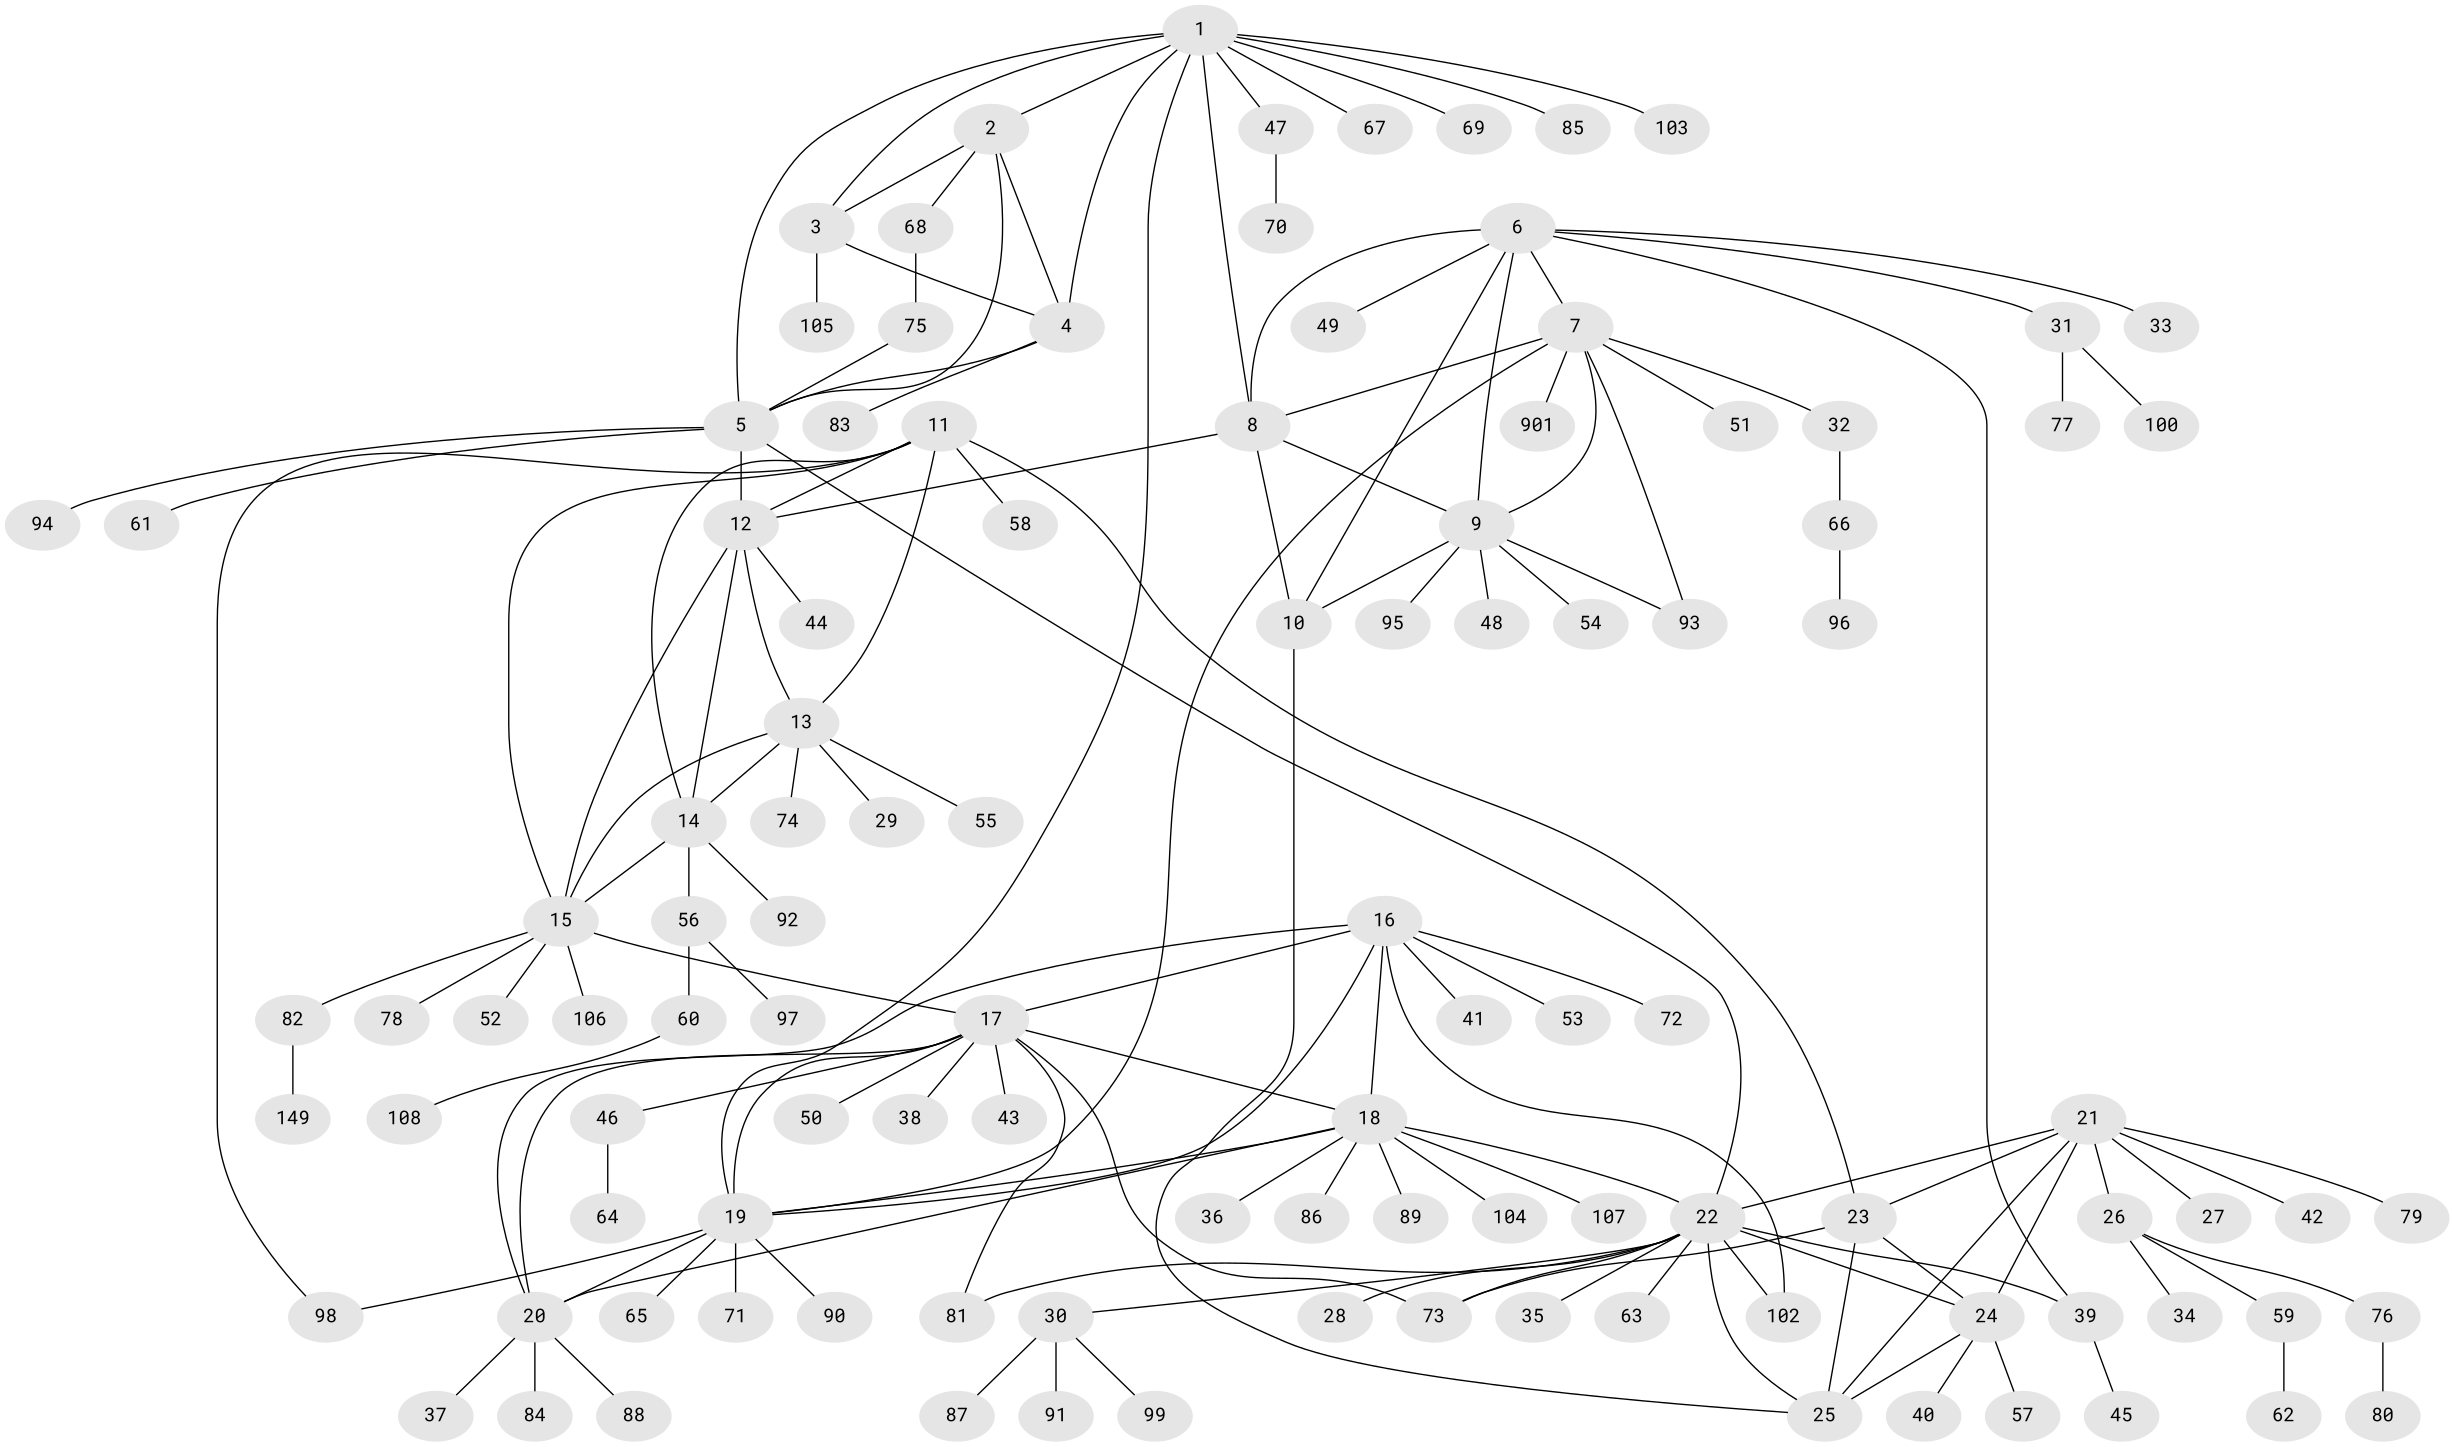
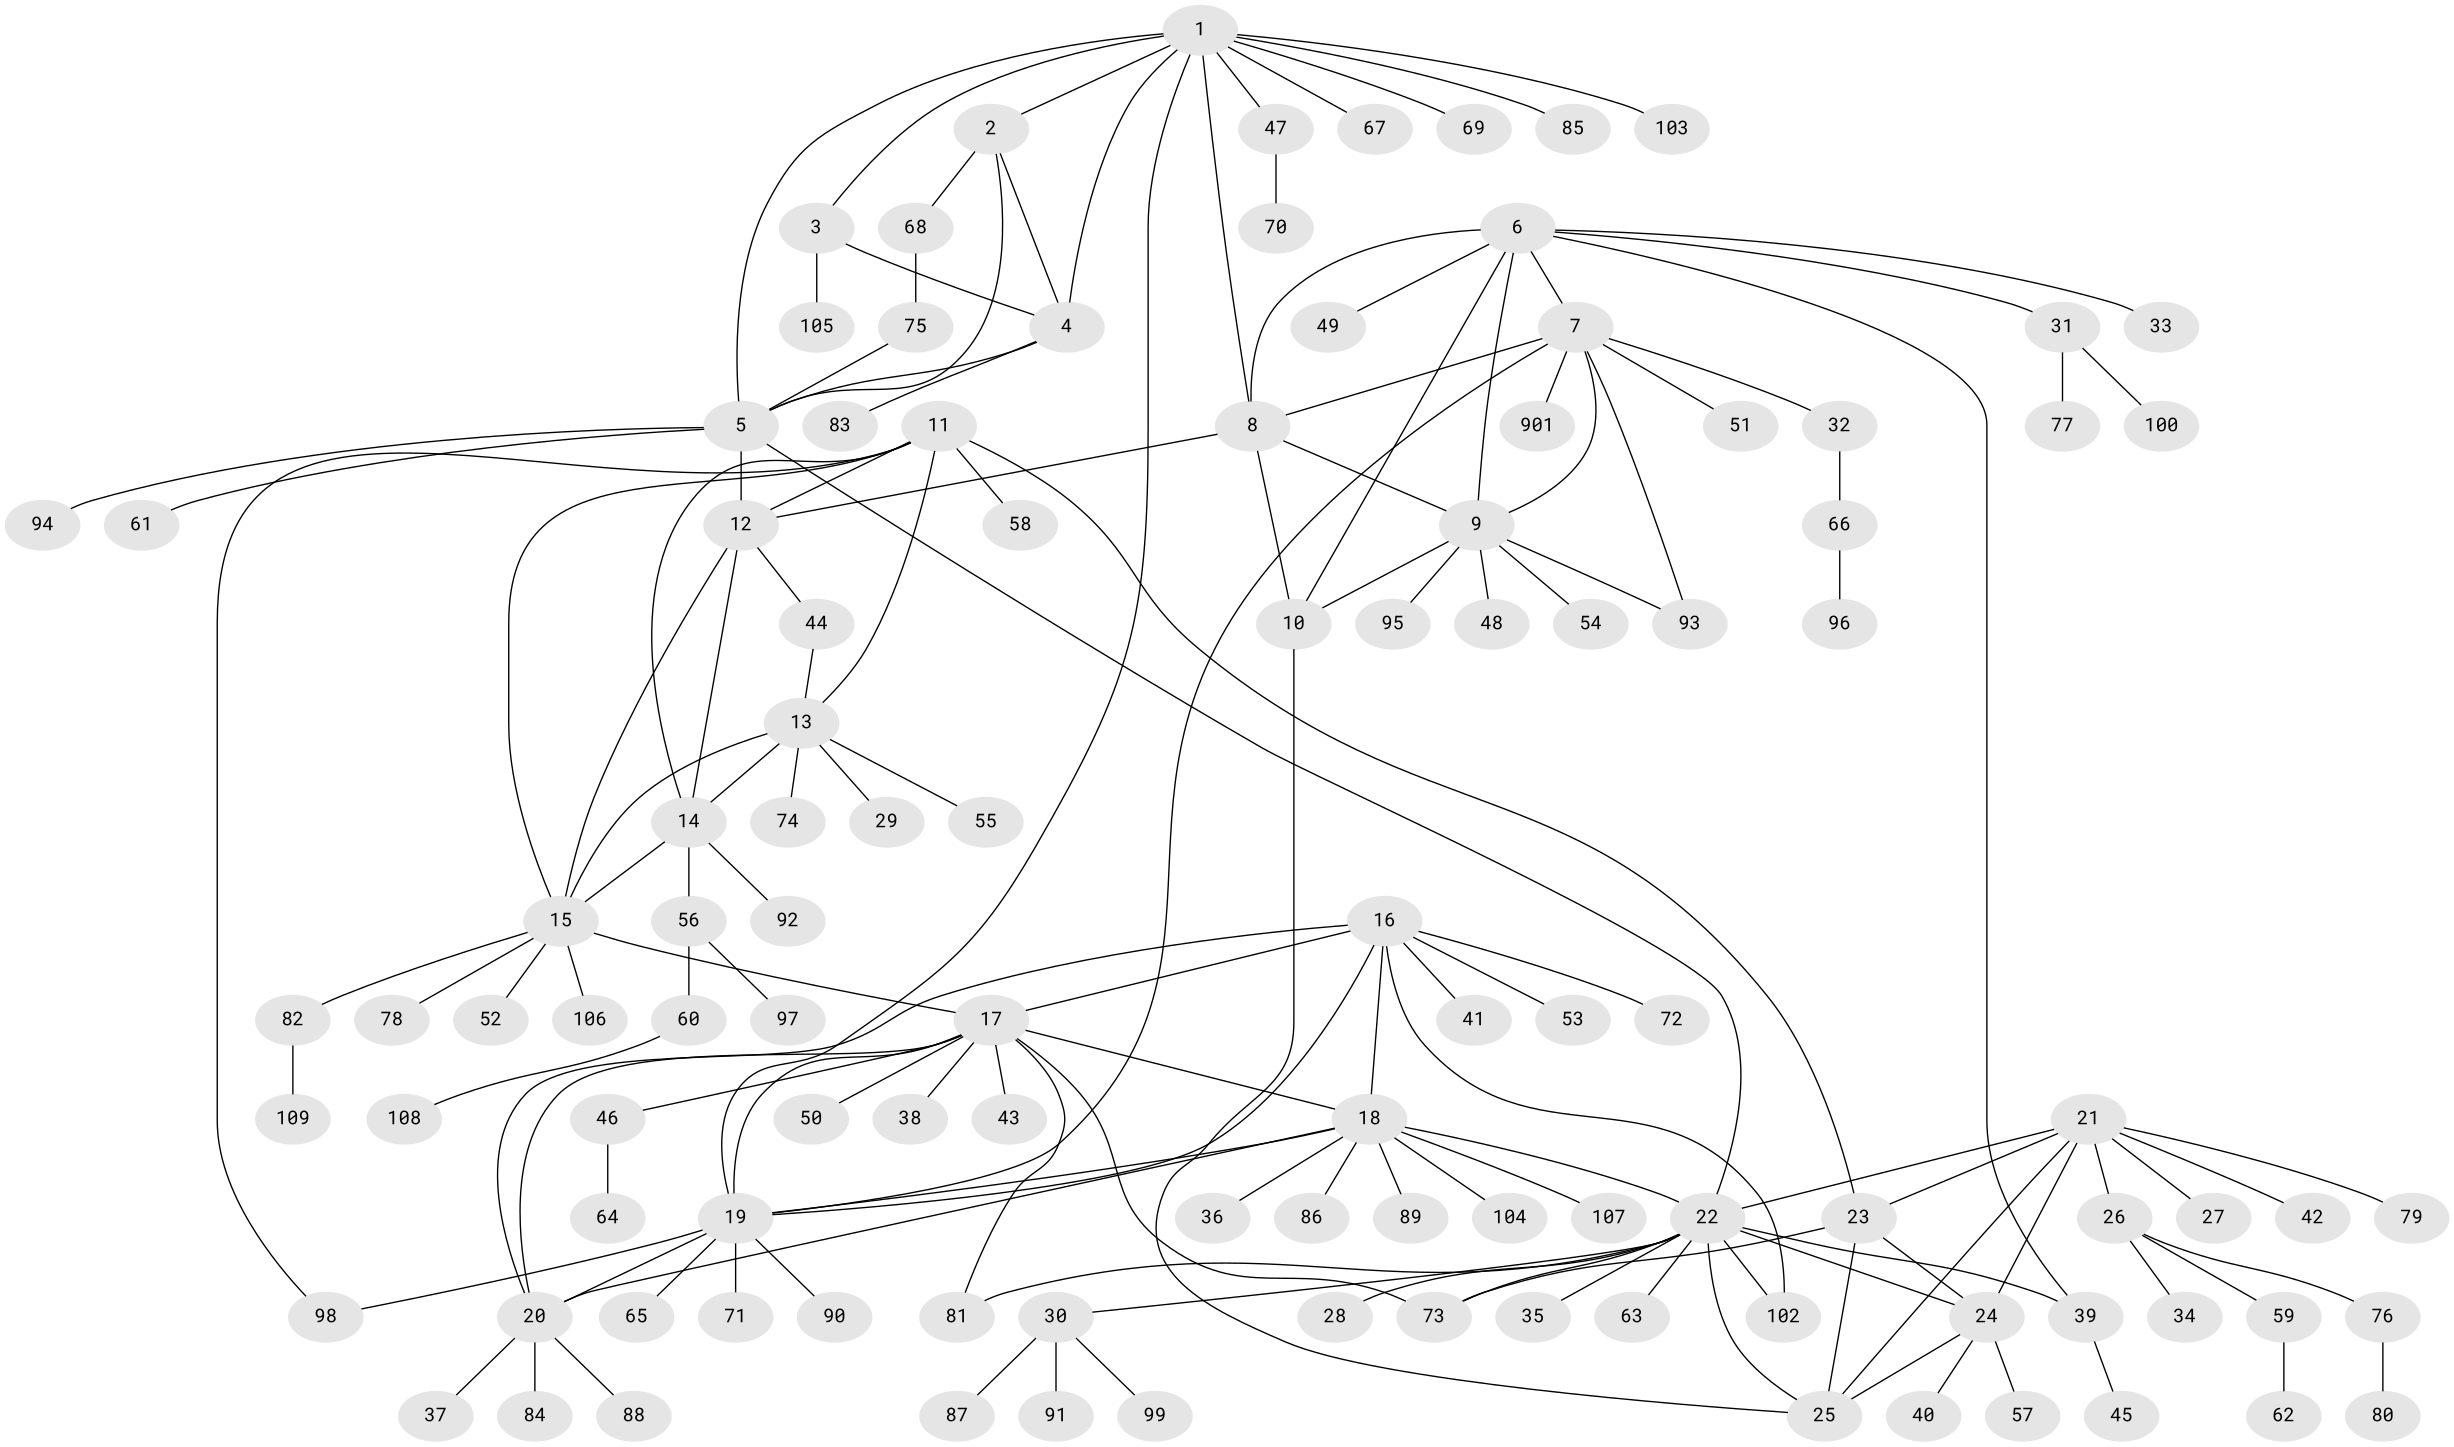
(904, 179) -> none
(761, 627) -> (809, 674)
(293, 1119) -> (293, 1119)
